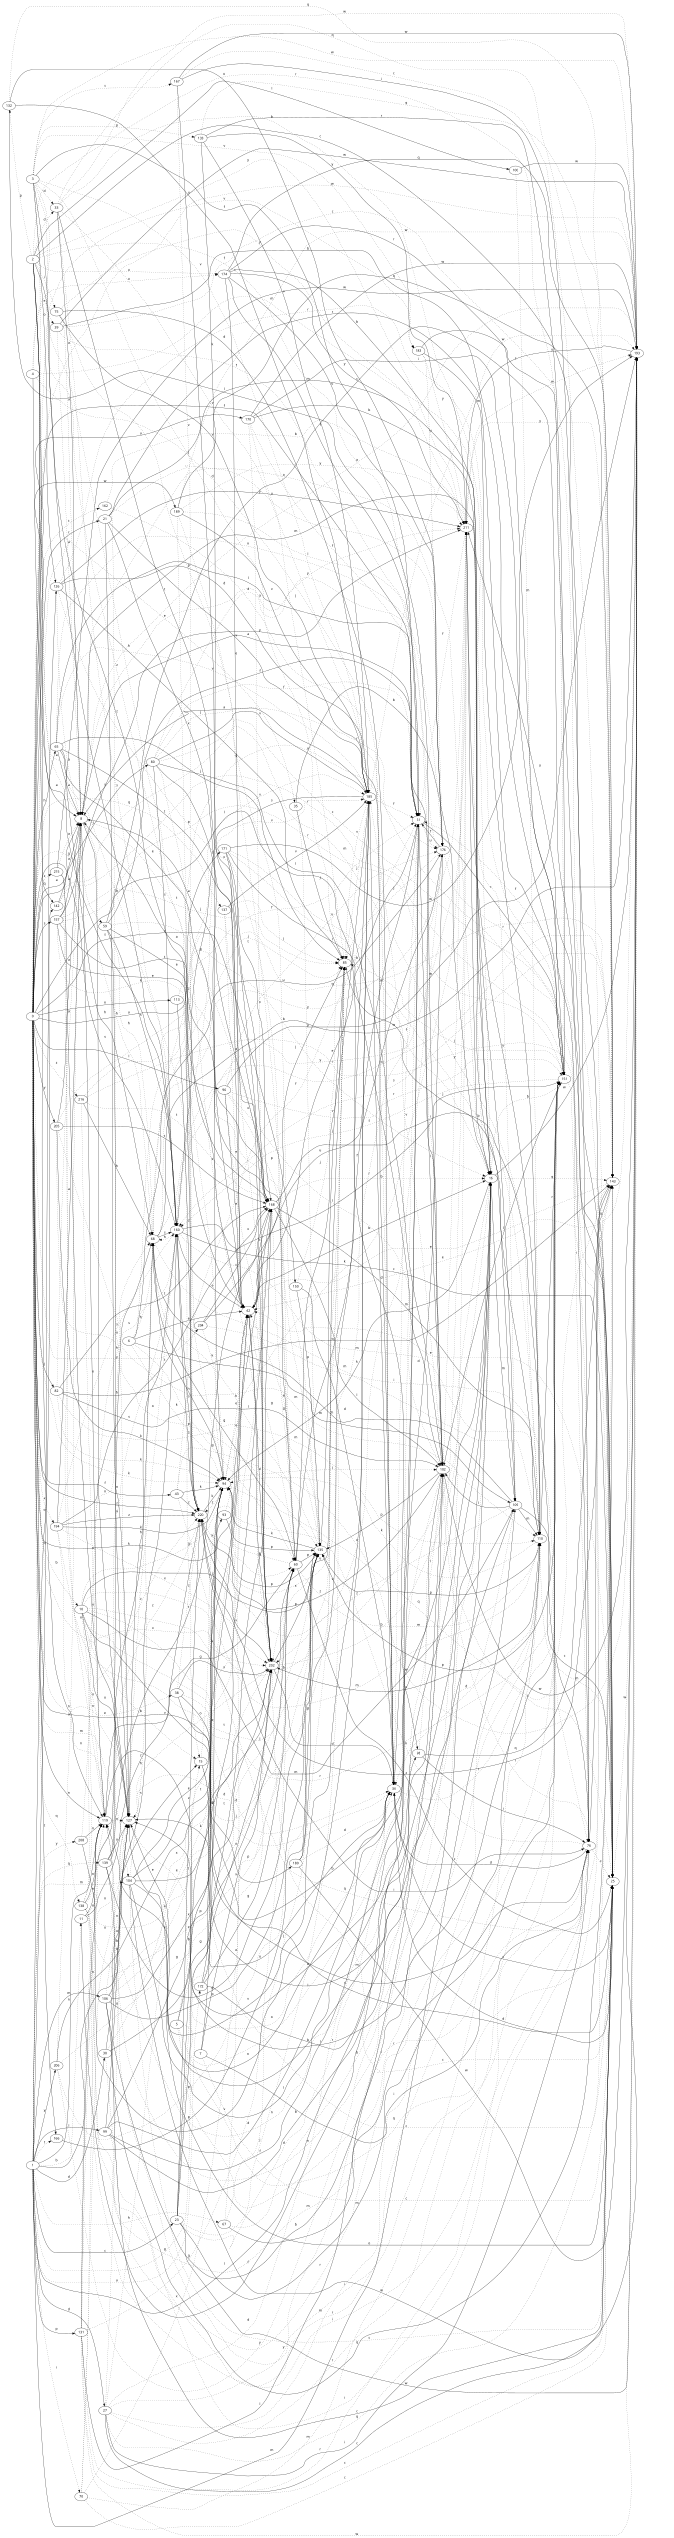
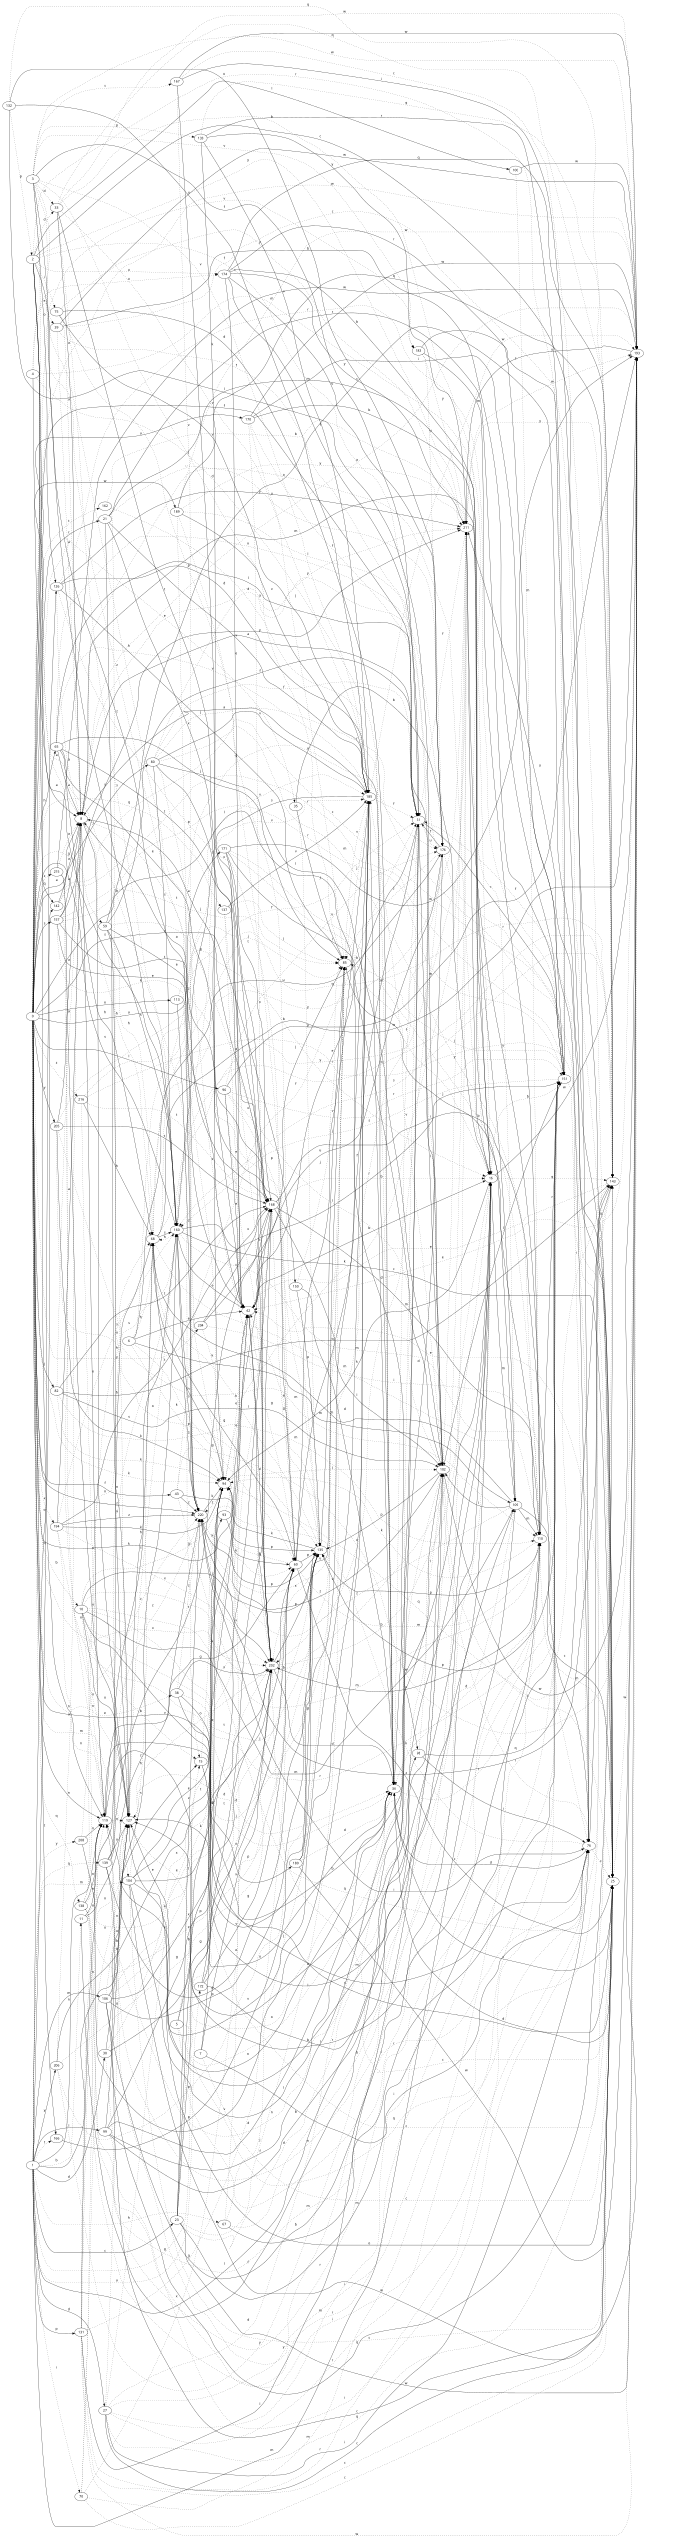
(18, 184) -> (21, 181)
(200, 1490) -> (241, 1556)
none -> (344, 1558)
